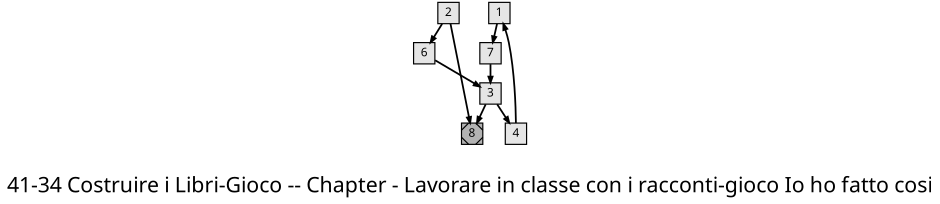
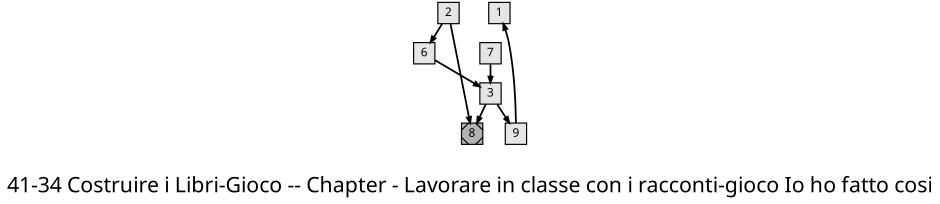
(496, 30) -> none
(516, 134) -> (516, 134)
